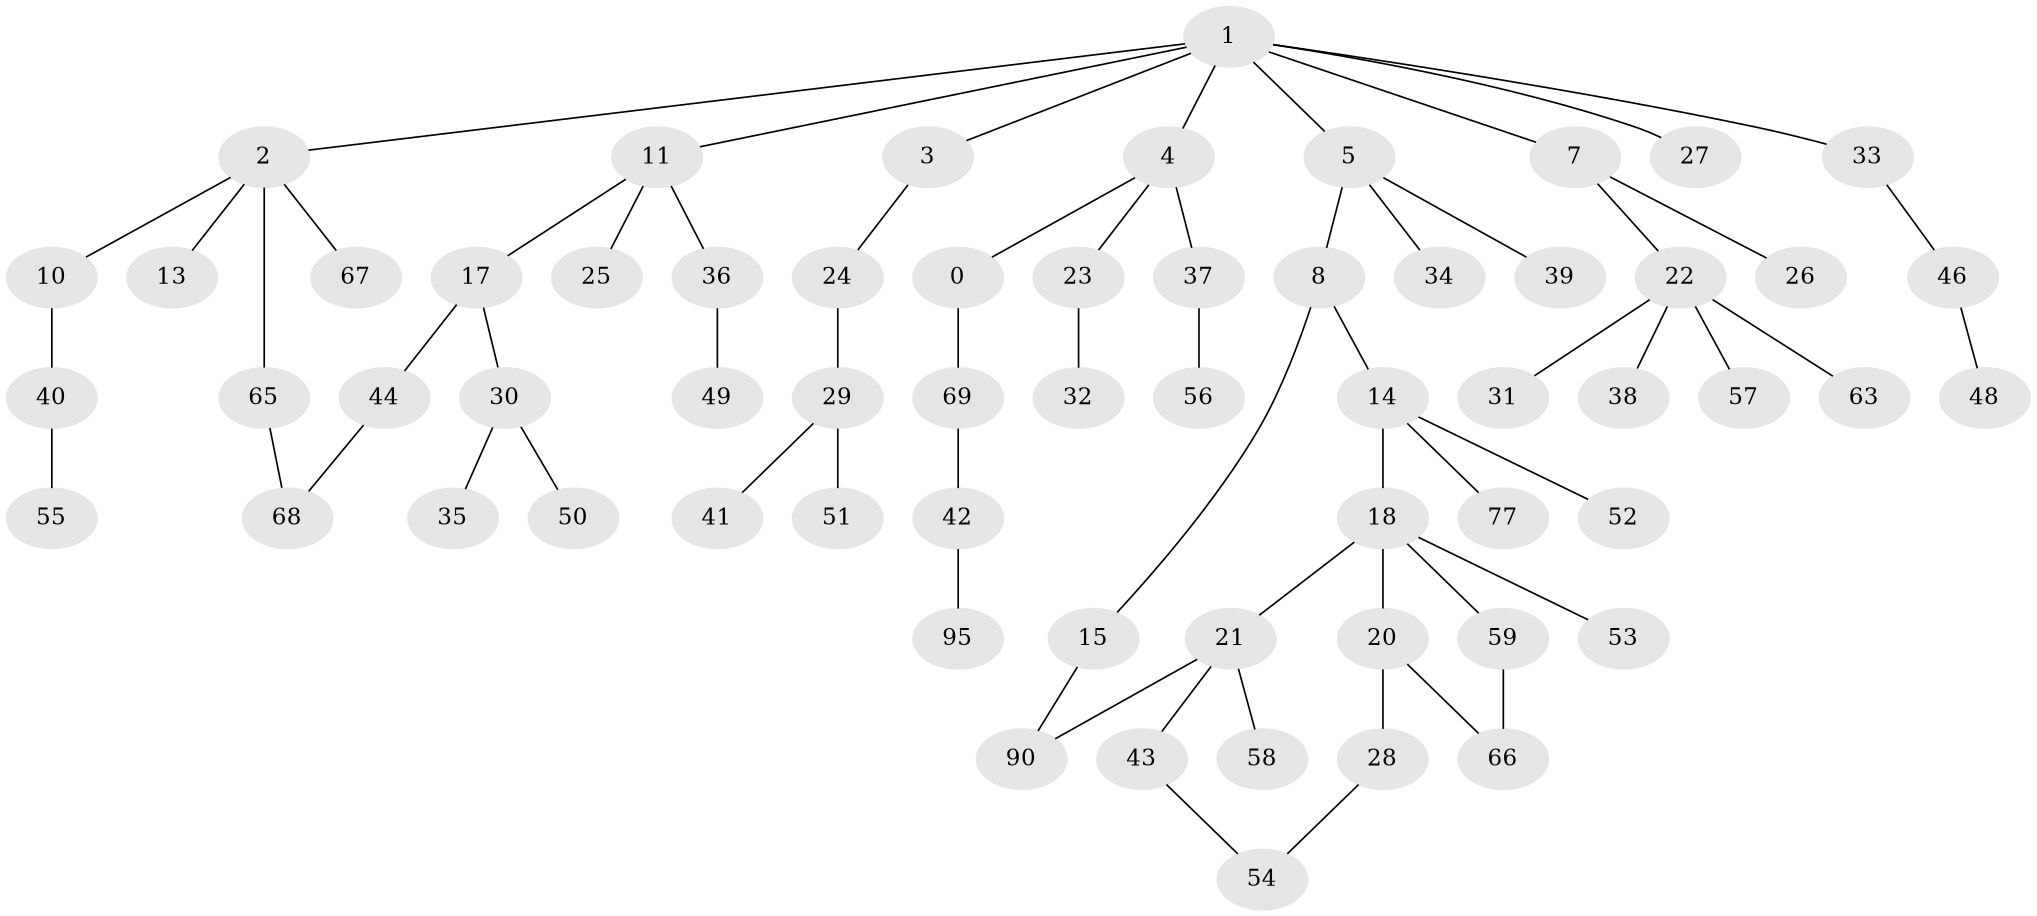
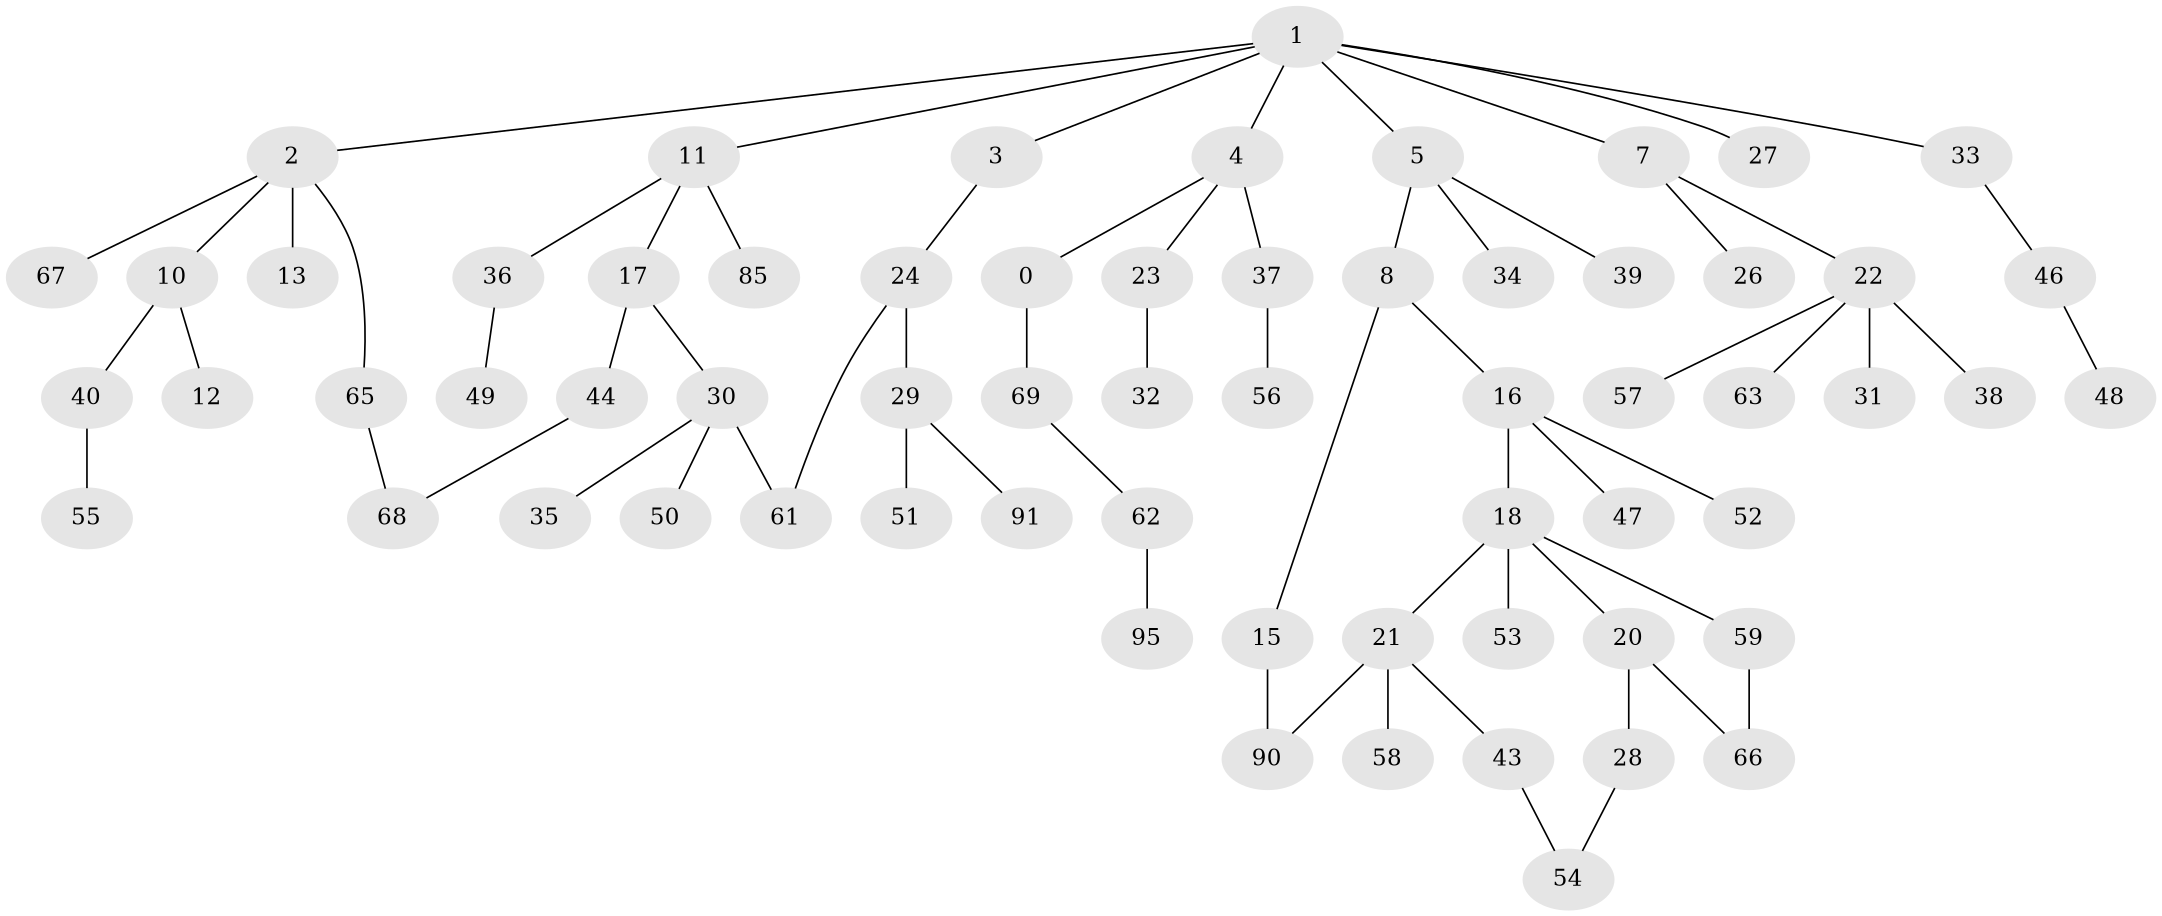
(597, 278) -> (754, 278)
none -> (207, 398)
(1383, 398) -> (1508, 398)
(717, 518) -> (1027, 518)
none -> (786, 518)
(958, 518) -> (1147, 518)
(1503, 518) -> (1629, 518)
